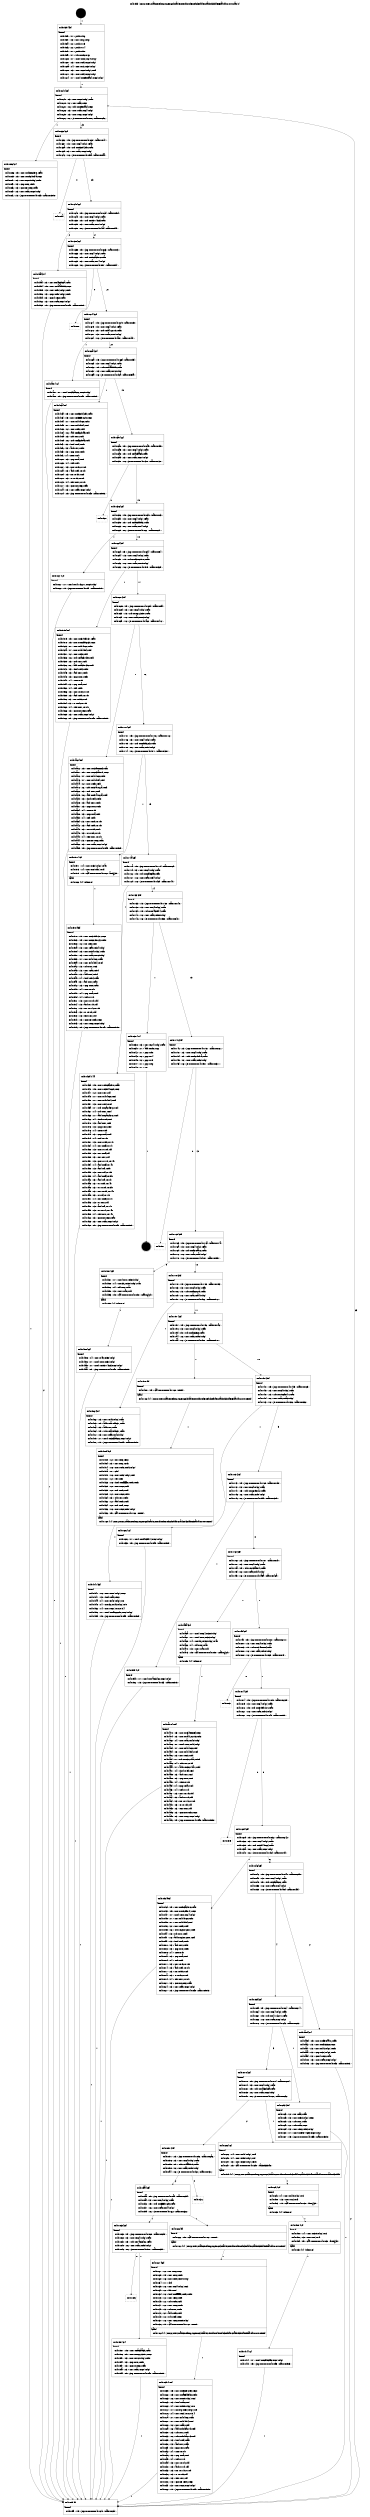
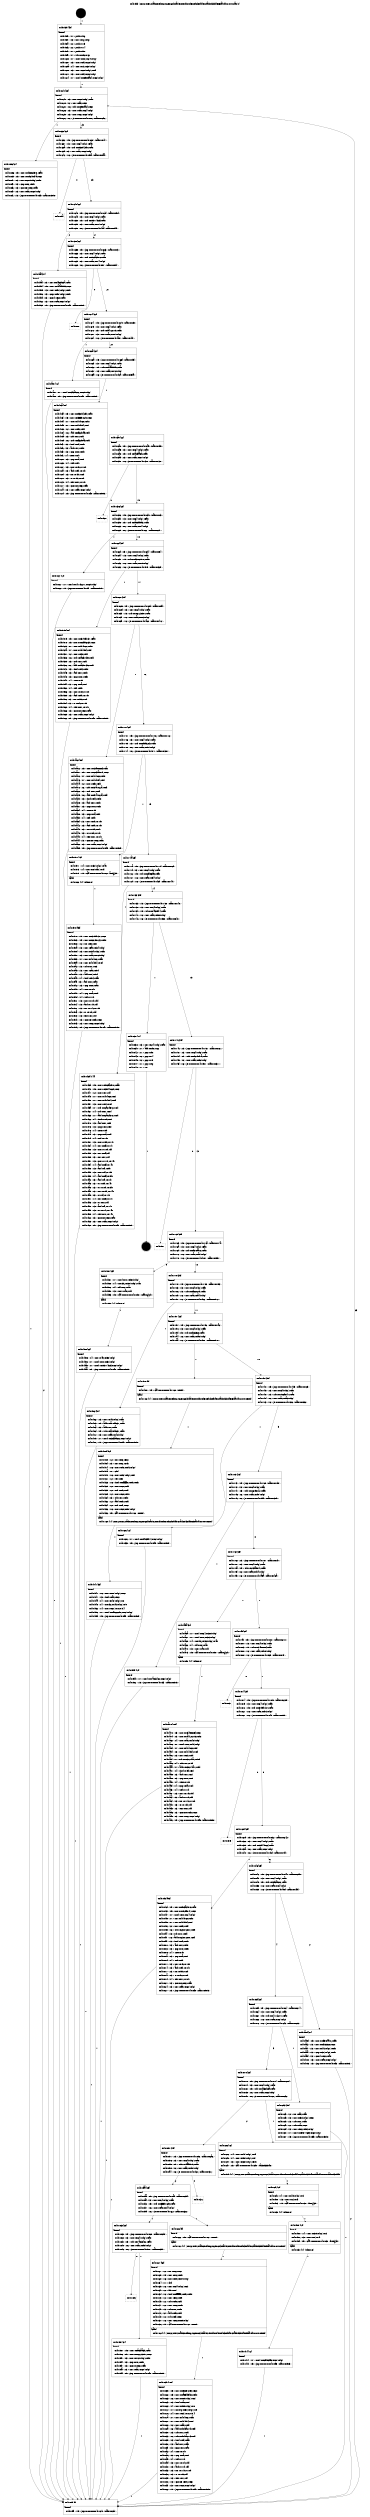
(123, 406) -> none
none -> (85, 1971)
